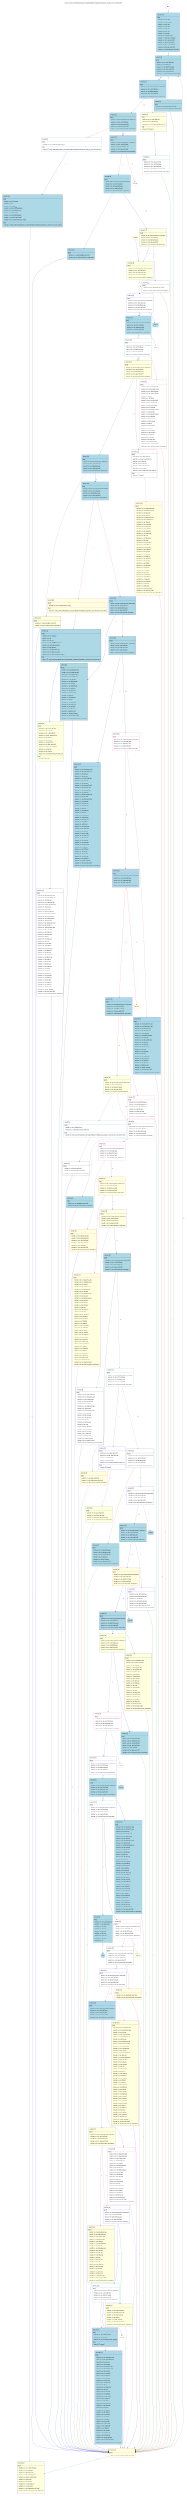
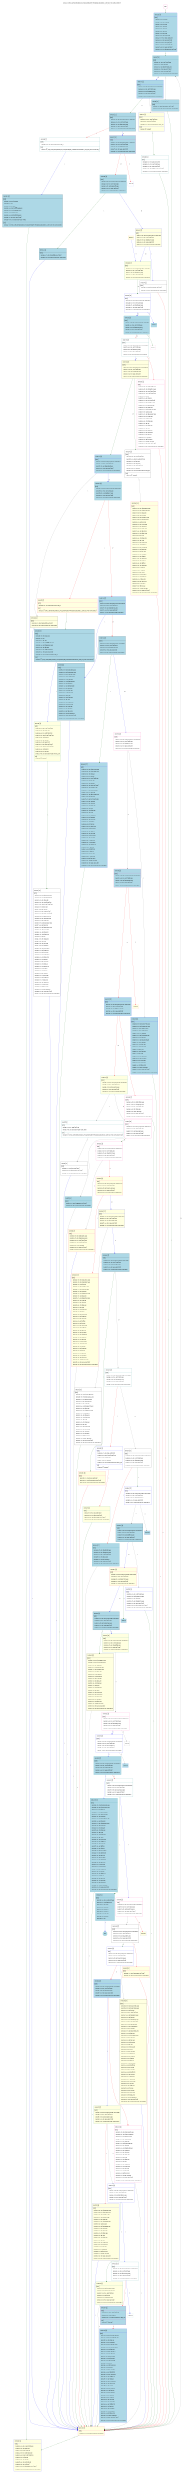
(135, 1743) -> none
